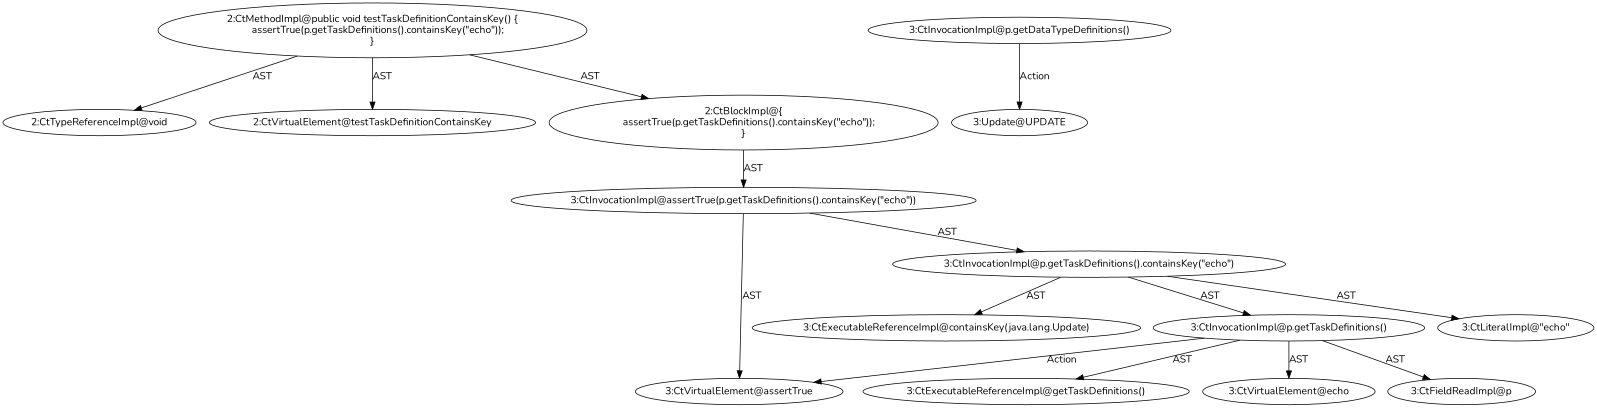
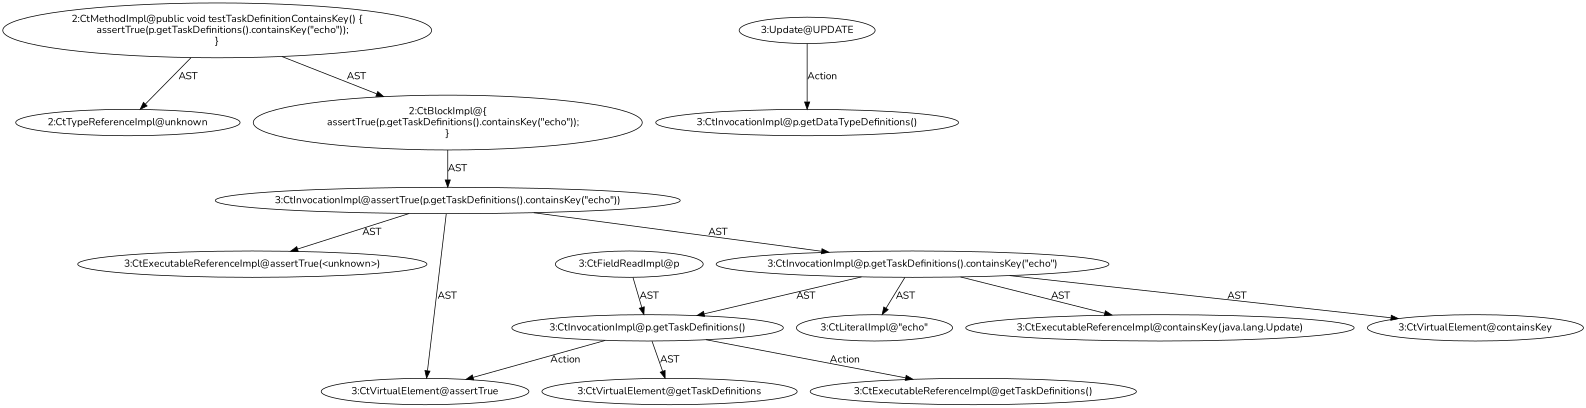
(1020, 73) -> (807, 73)
(100, 123) -> (128, 123)
(373, 123) -> none
none -> (252, 264)
none -> (1475, 328)
(1373, 359) -> (637, 292)
(1182, 360) -> (845, 360)
(1289, 392) -> (670, 392)
